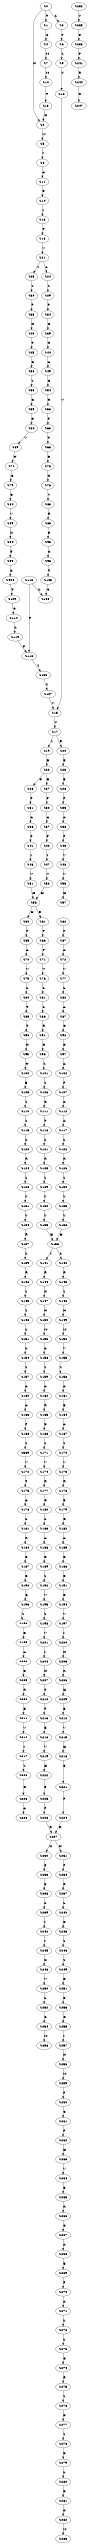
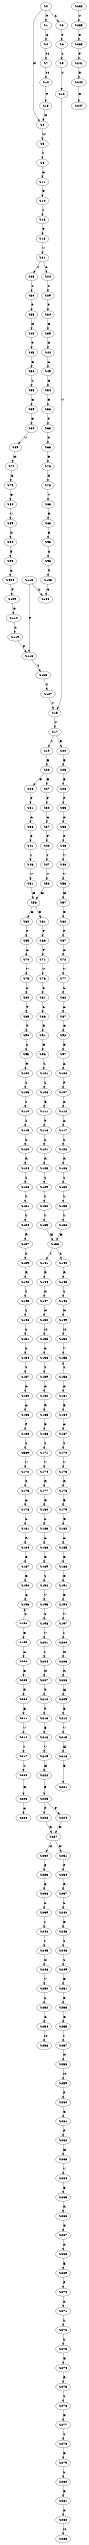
none -> (63, 911)
(27, 1045) -> (27, 1045)
(26, 1083) -> (26, 1083)
(60, 1366) -> (63, 1369)
(22, 1613) -> (24, 1615)
(63, 1801) -> (53, 1808)
